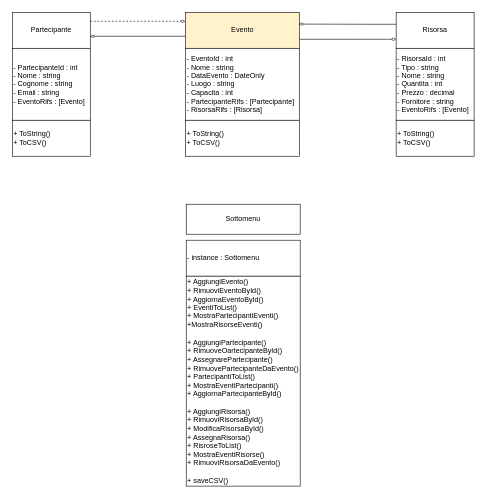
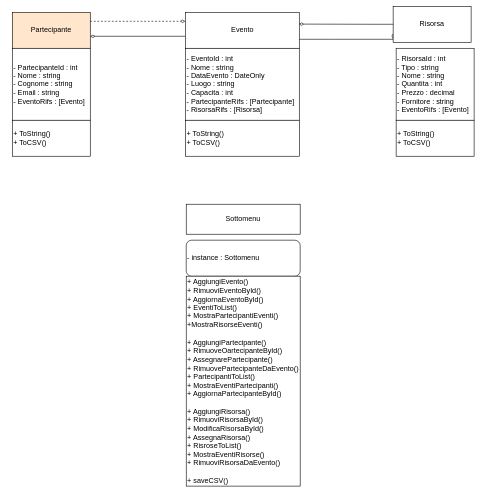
(51, 30) -> (51, 30)
(242, 30) -> (242, 30)
(435, 30) -> (432, 24)
(243, 258) -> (243, 258)
